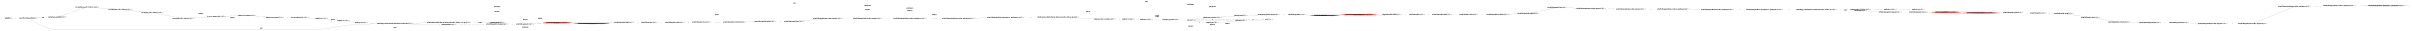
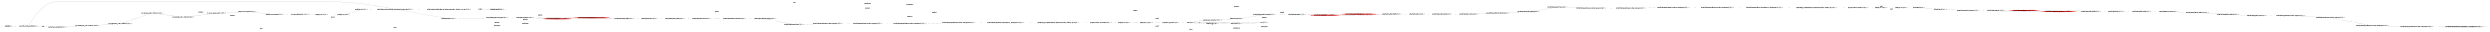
none -> (1919, 8)
